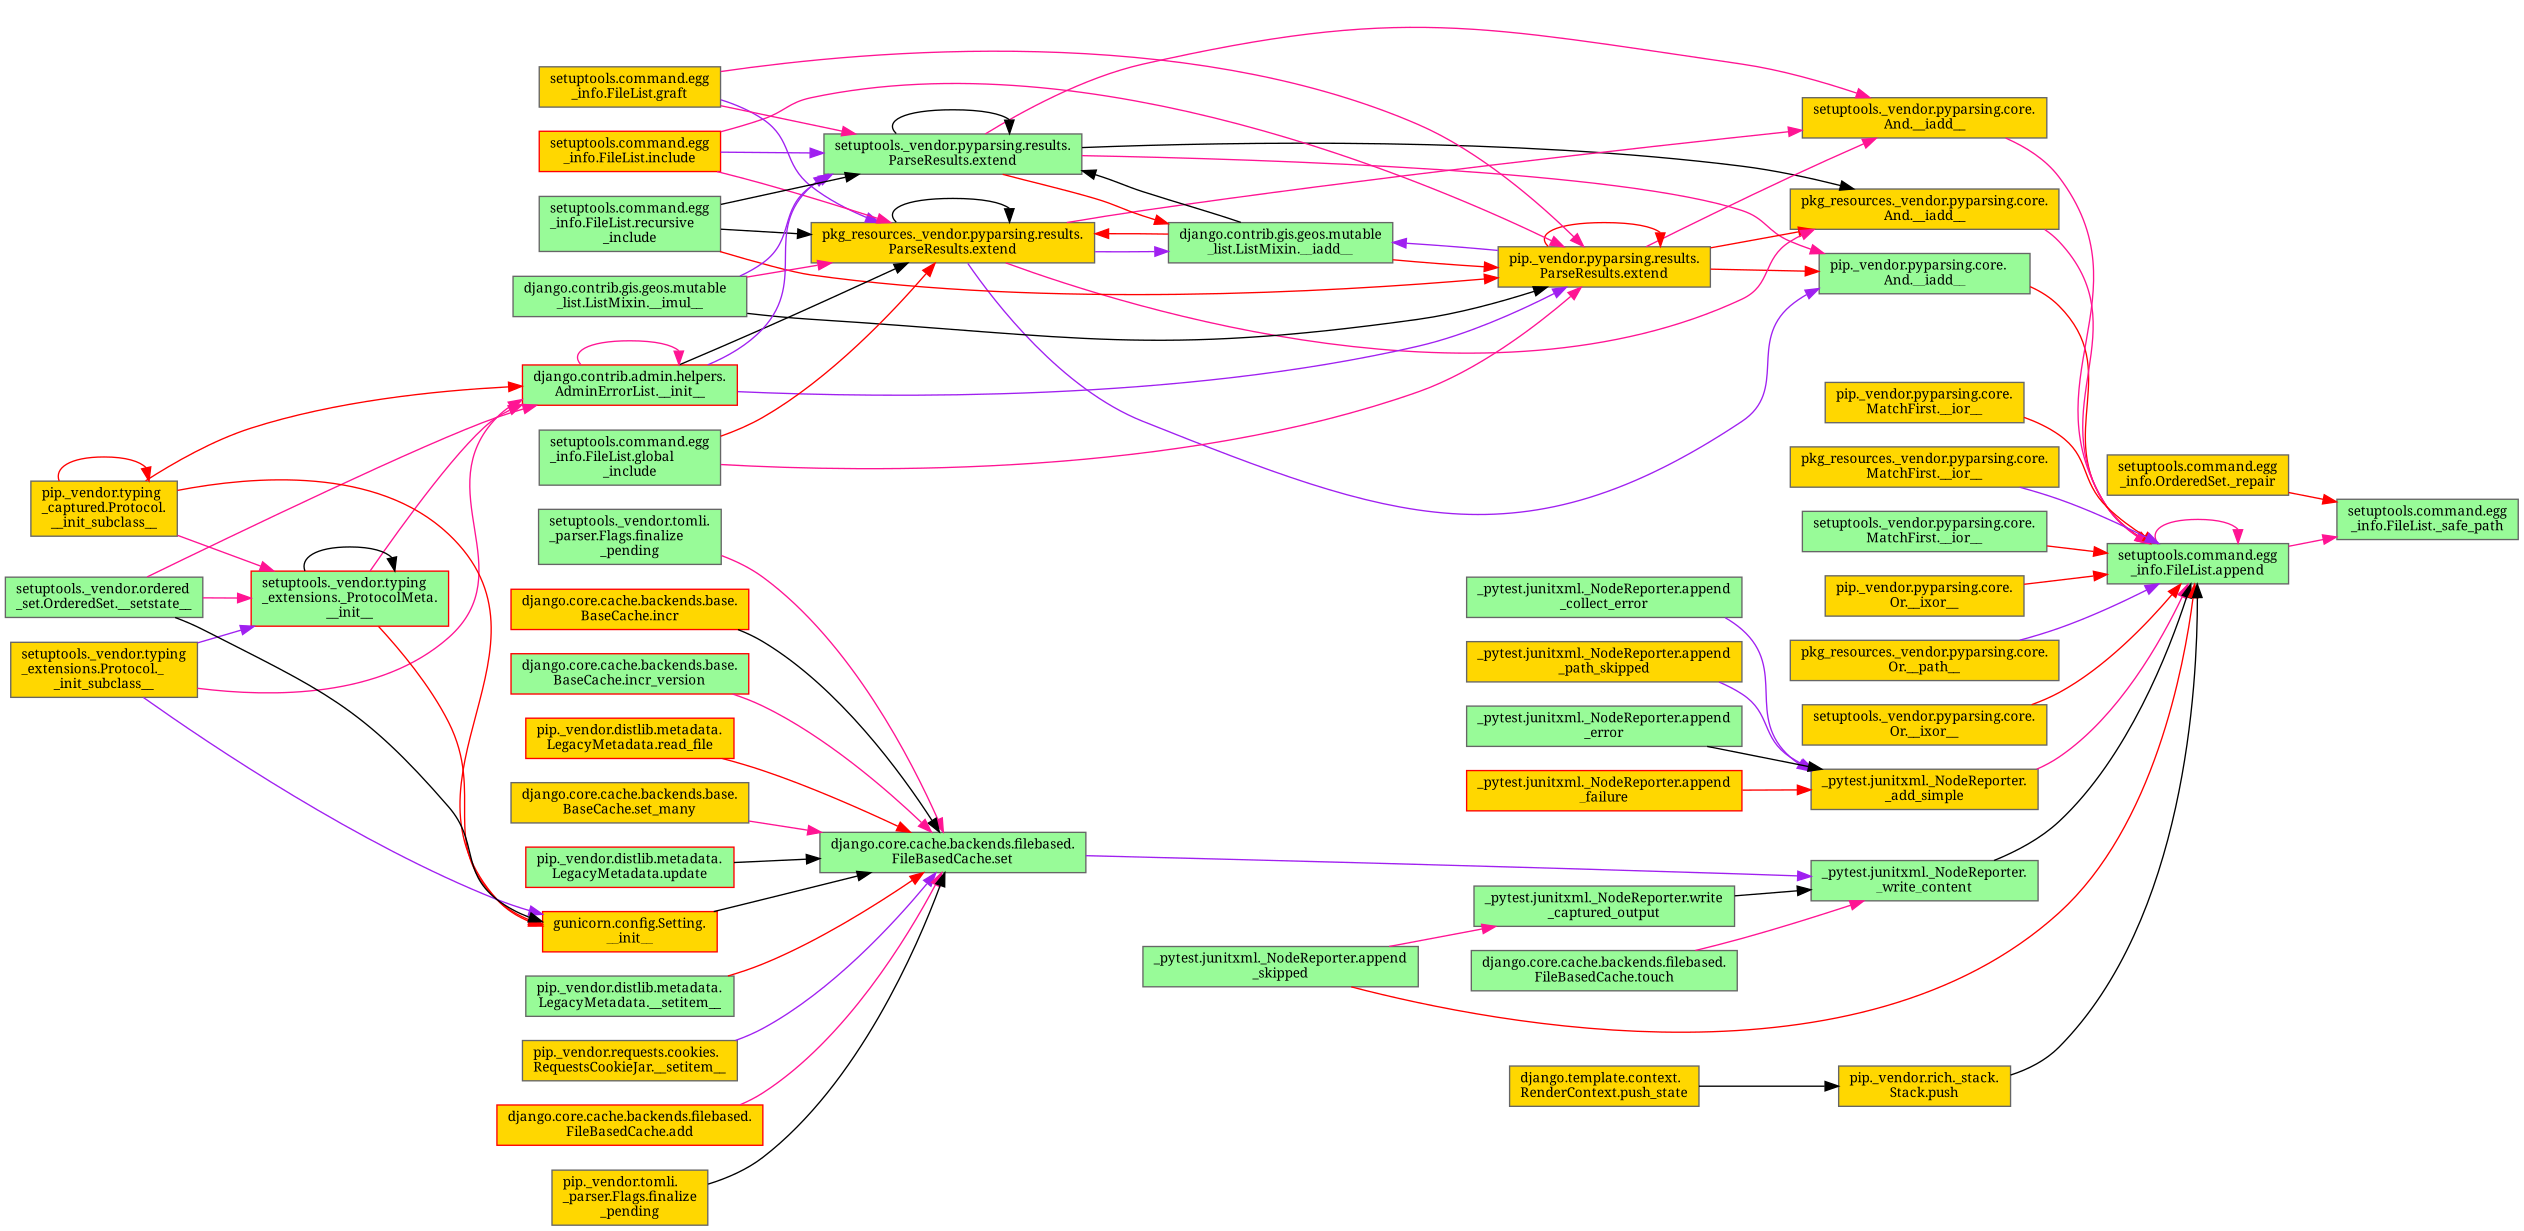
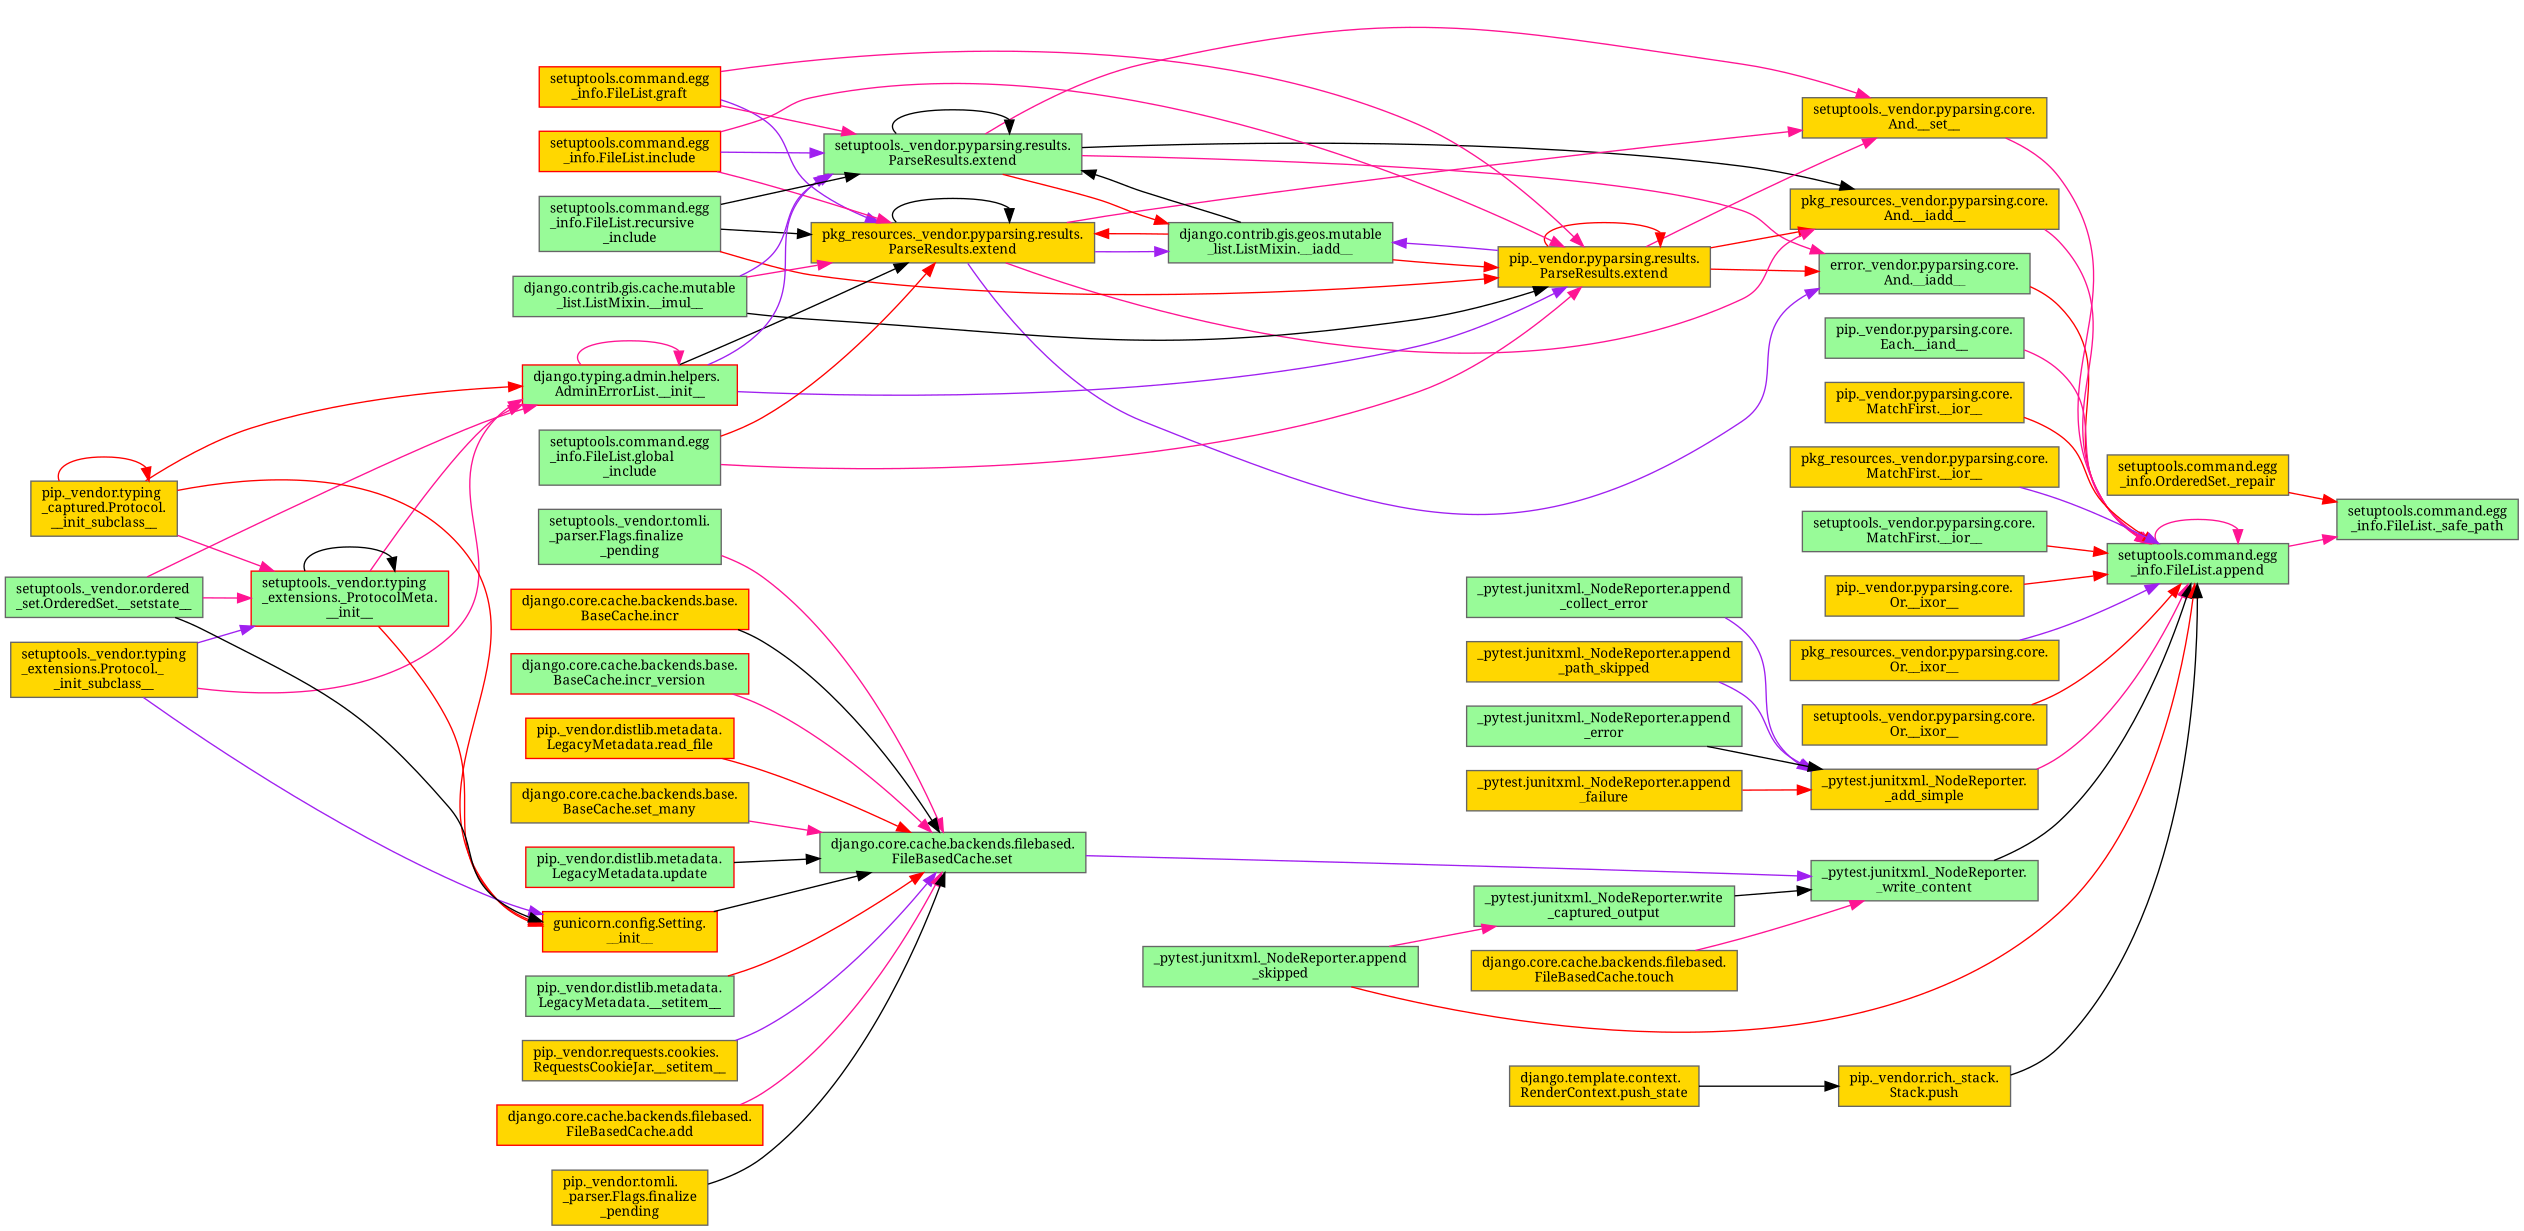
(630, 87) -> (630, 87)
(1925, 118) -> (1925, 118)
(1925, 274) -> (1925, 274)
(630, 296) -> (630, 296)
none -> (1925, 338)
(630, 385) -> (630, 385)
(1925, 660) -> (1925, 660)
(1604, 791) -> (1604, 791)
(1604, 971) -> (1604, 971)
